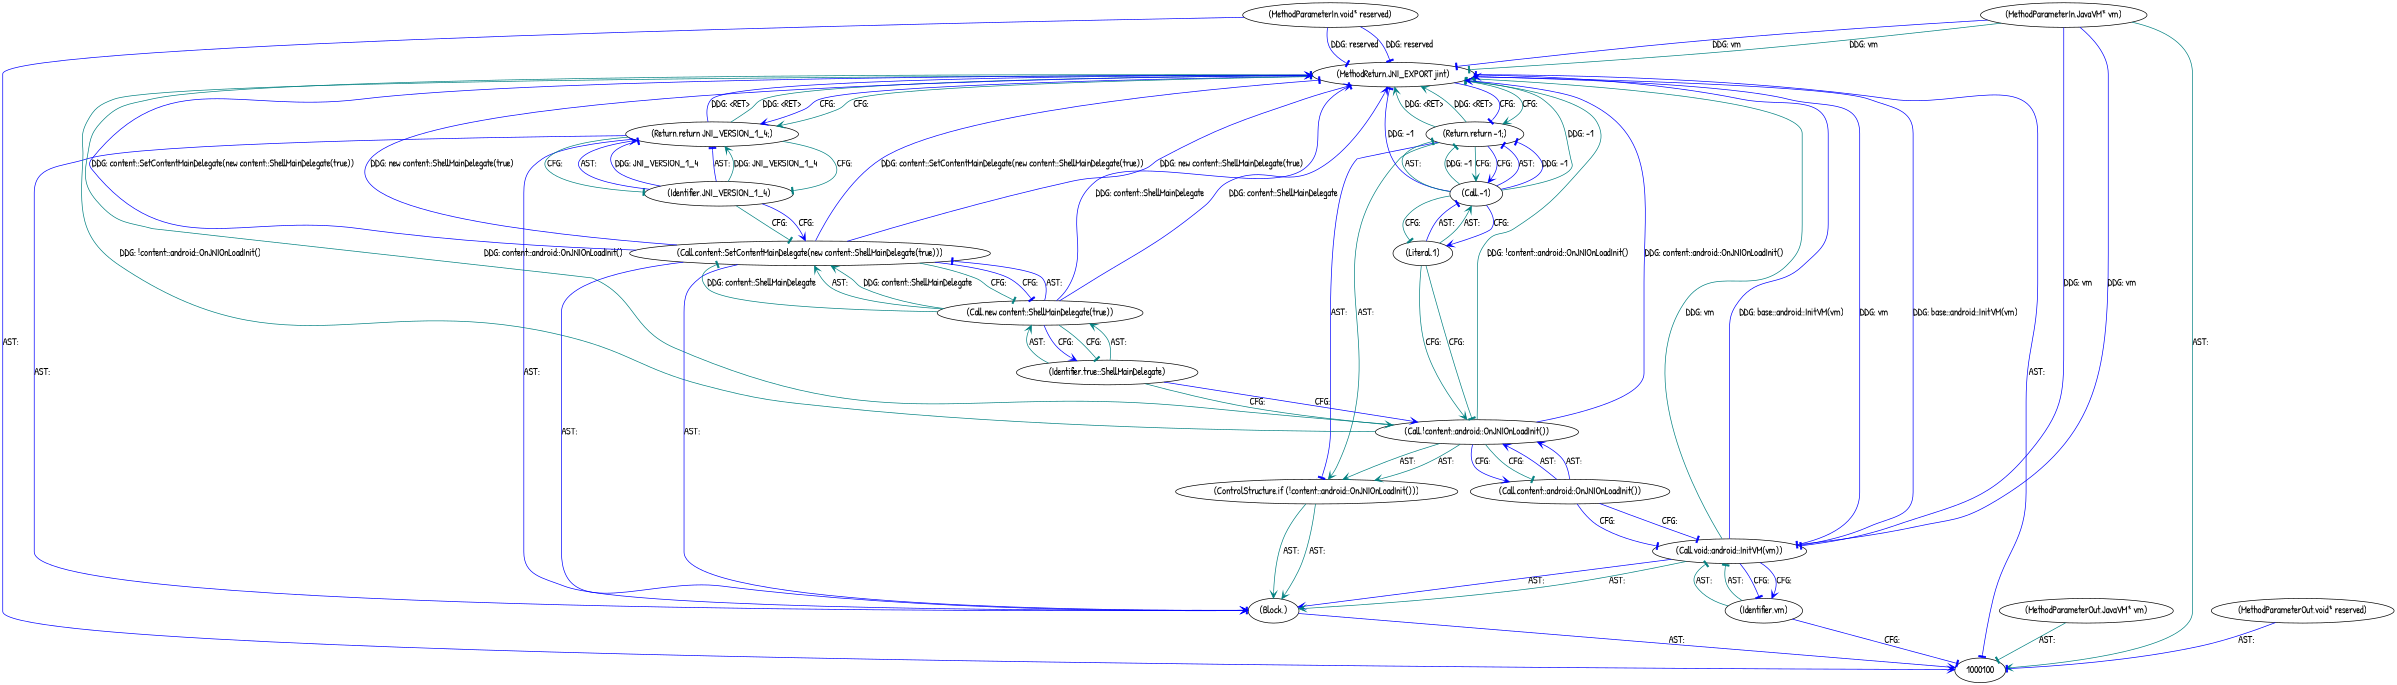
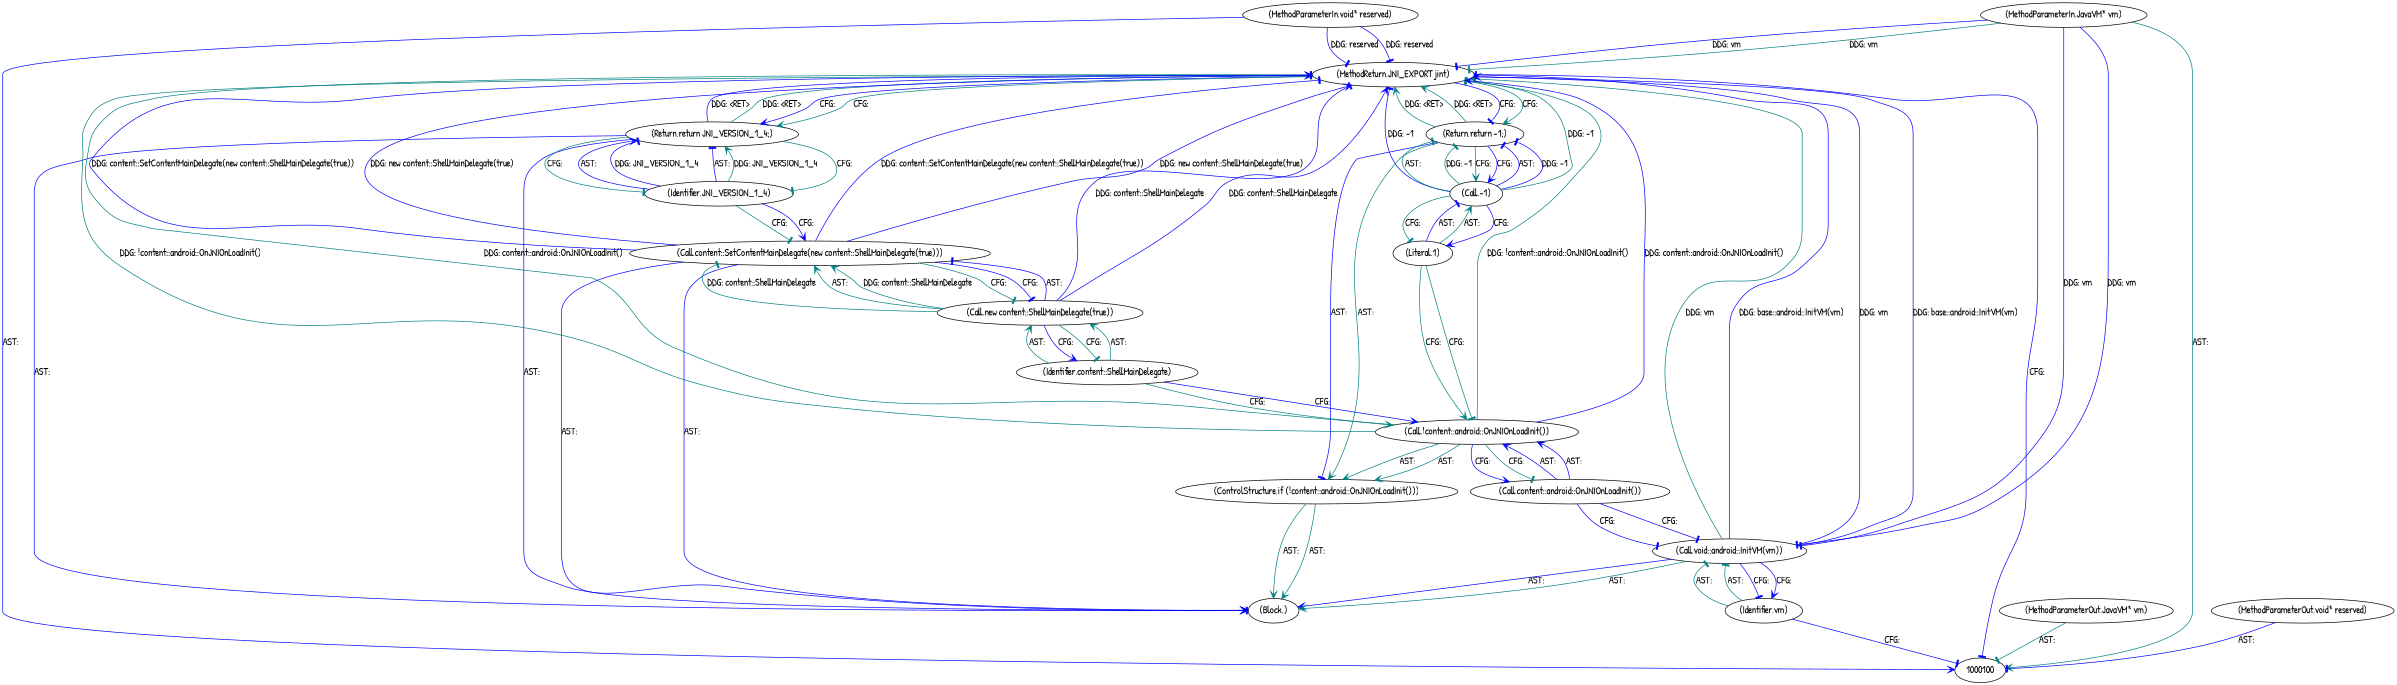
(1107, 372) -> (1107, 372)
(2038, 372) -> (2038, 372)
(1623, 640) -> none
